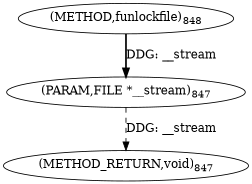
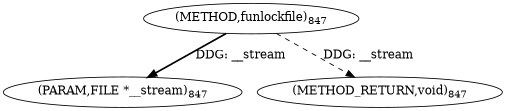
(192, 17) -> (318, 17)
(126, 125) -> (312, 53)
